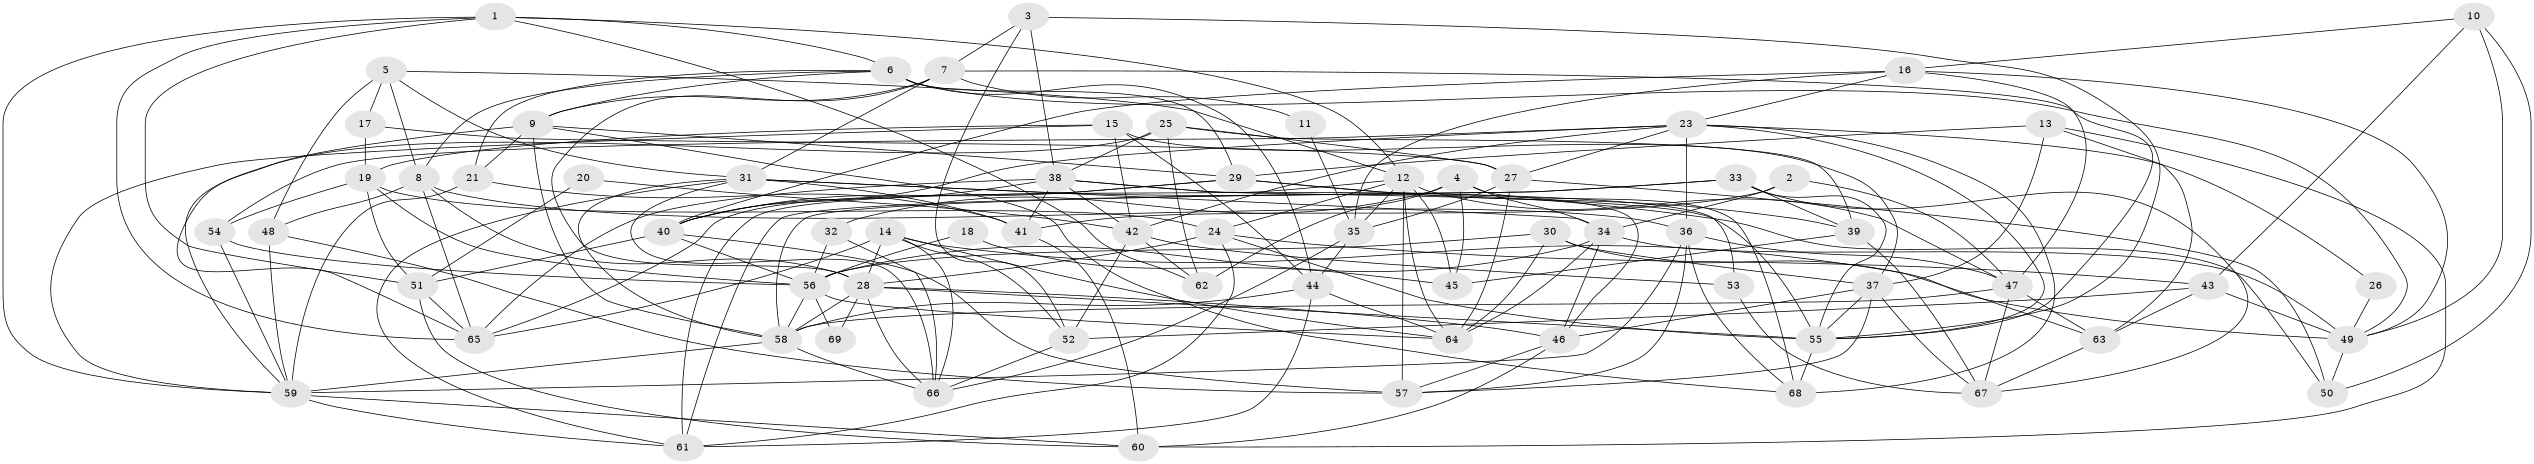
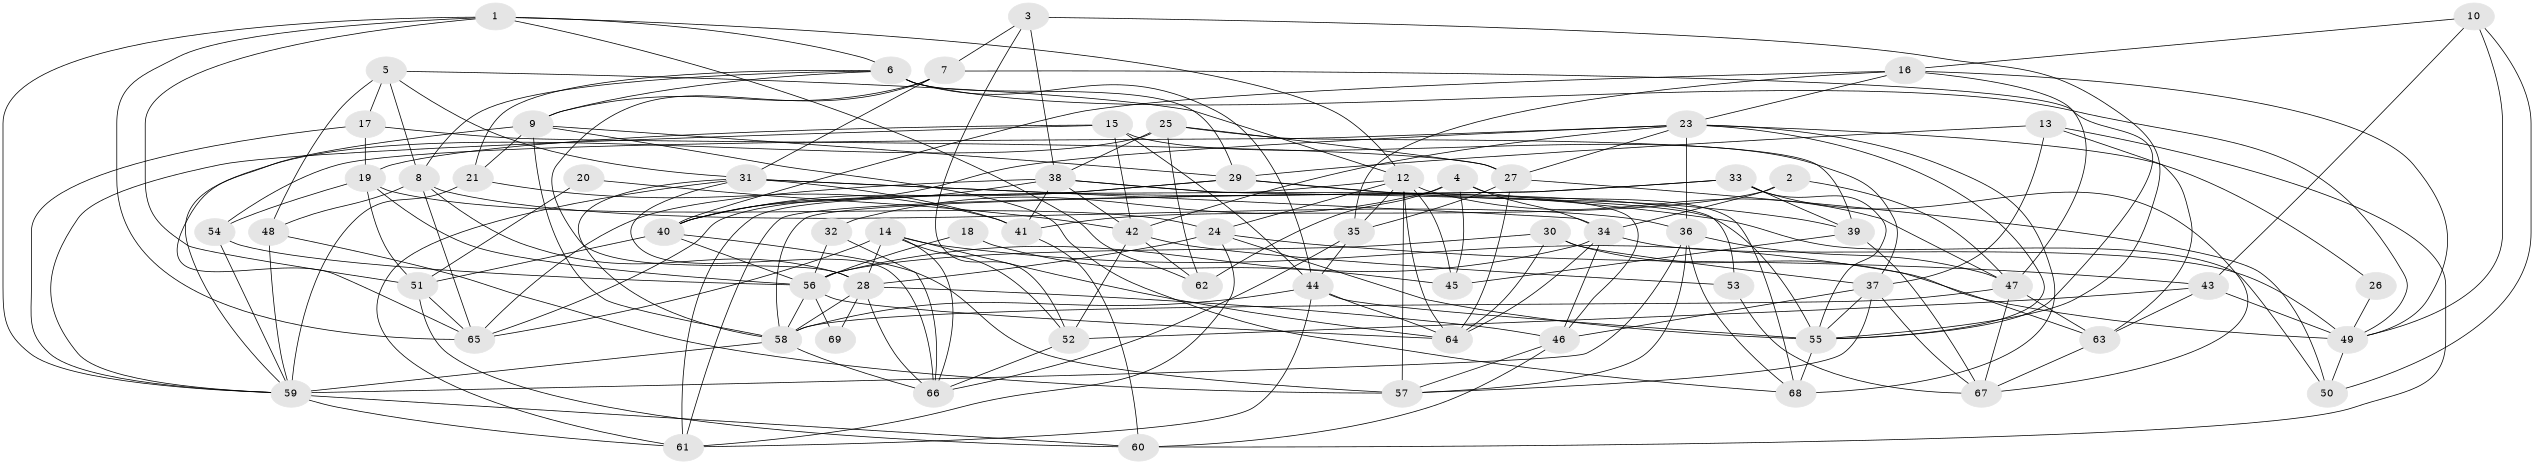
(1306, 124) -> none
none -> (31, 237)
(1454, 319) -> (1480, 314)
